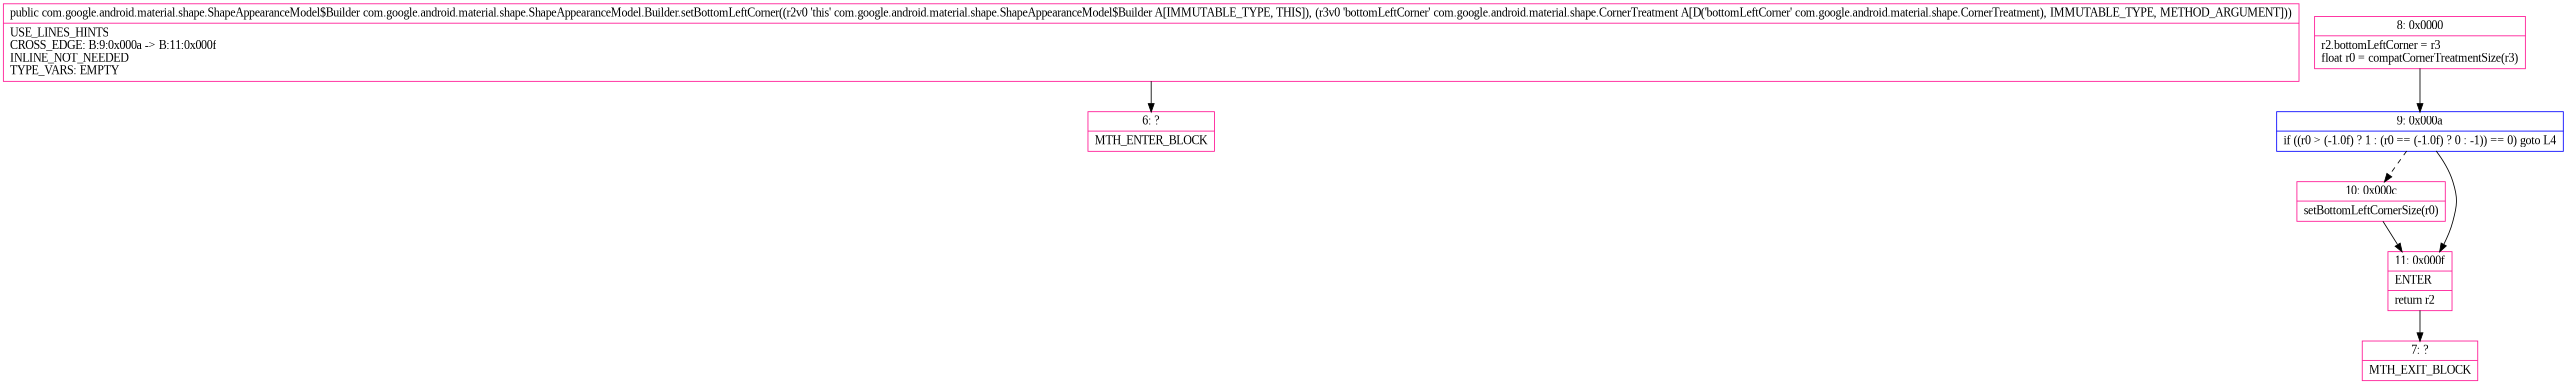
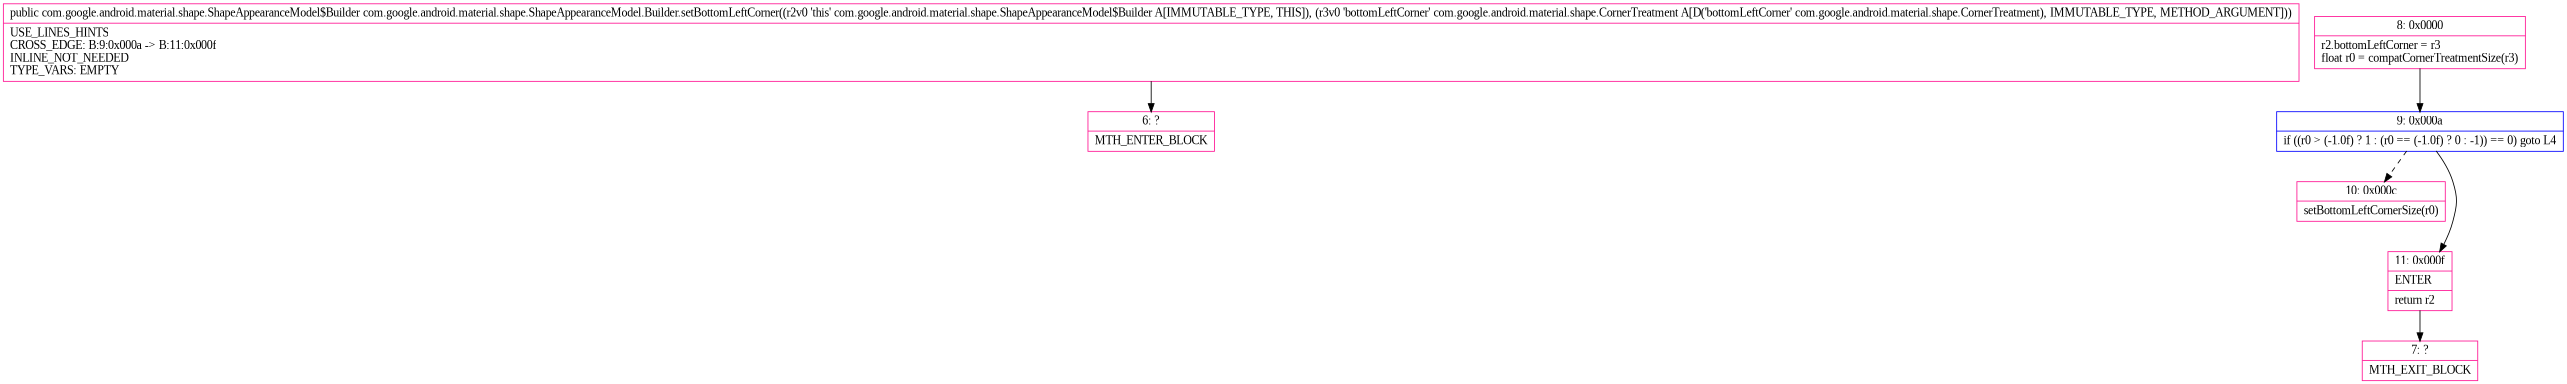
(2390, 233) -> none
